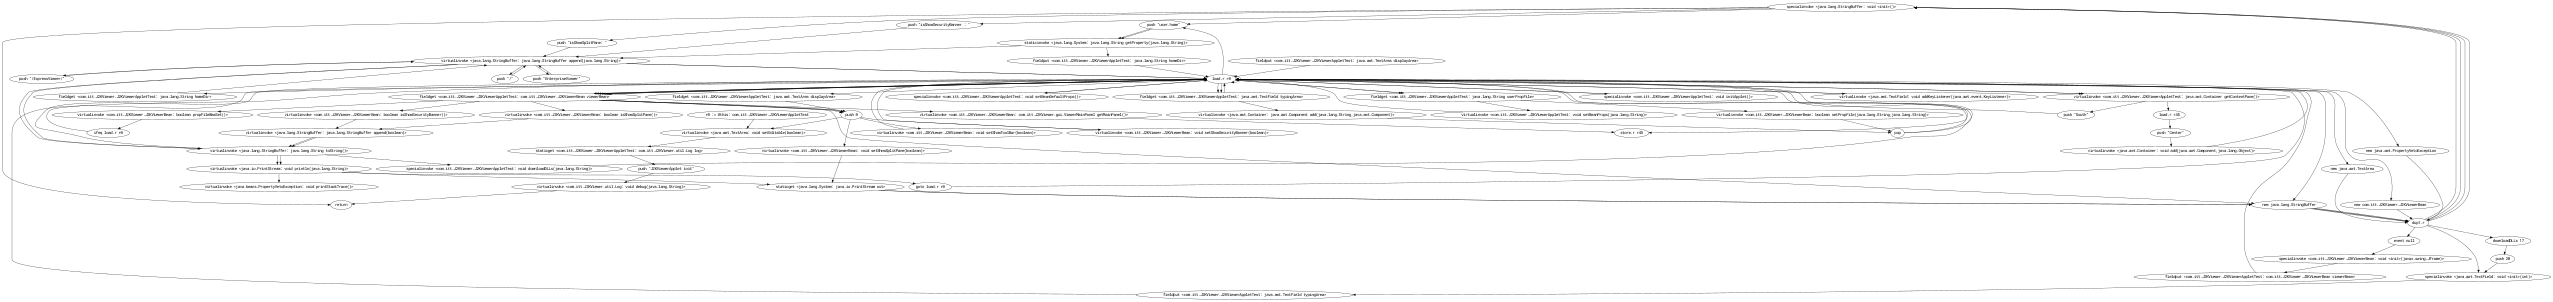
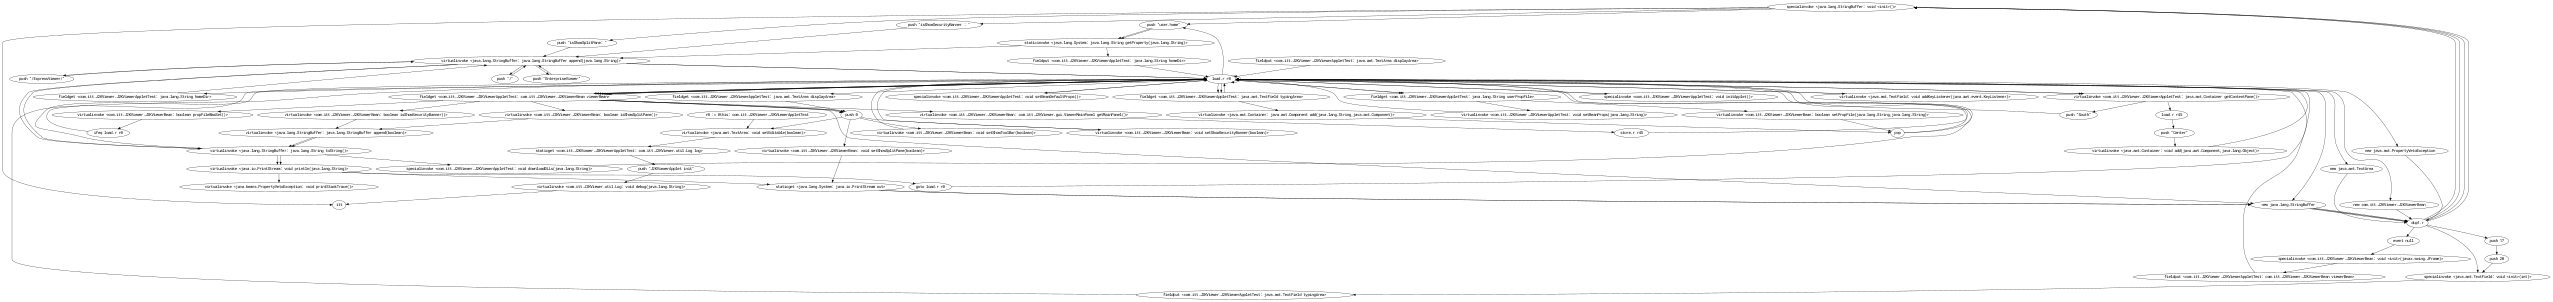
(1789, 100) -> (1940, 124)
(341, 205) -> (339, 205)
(2508, 241) -> (2497, 241)
